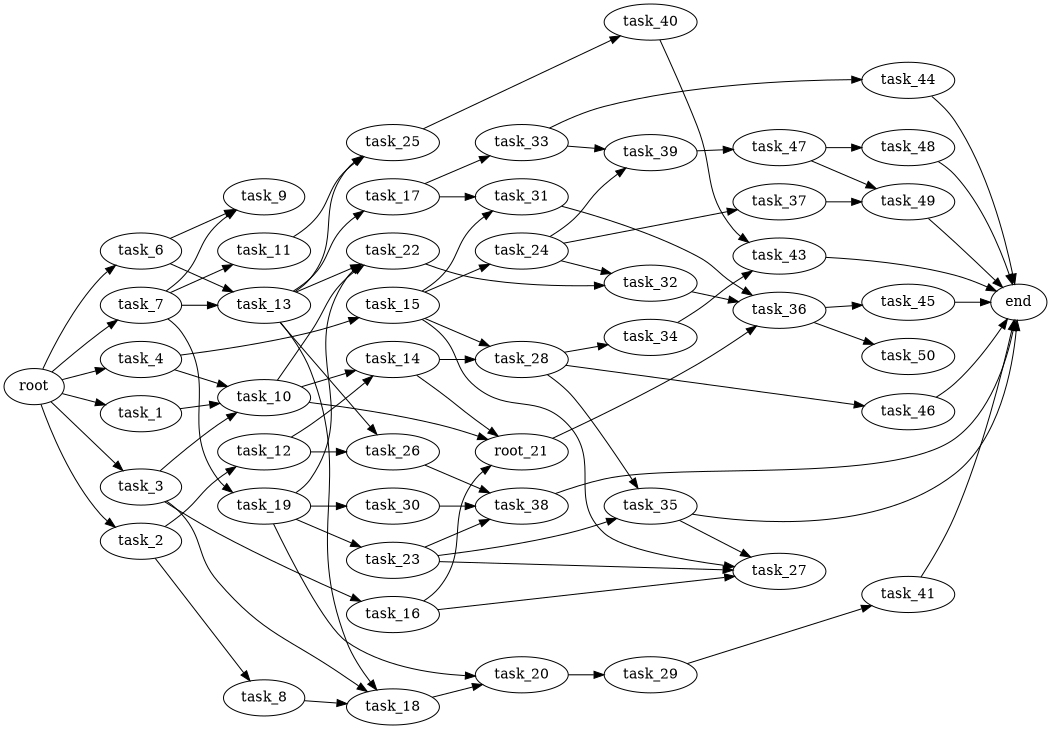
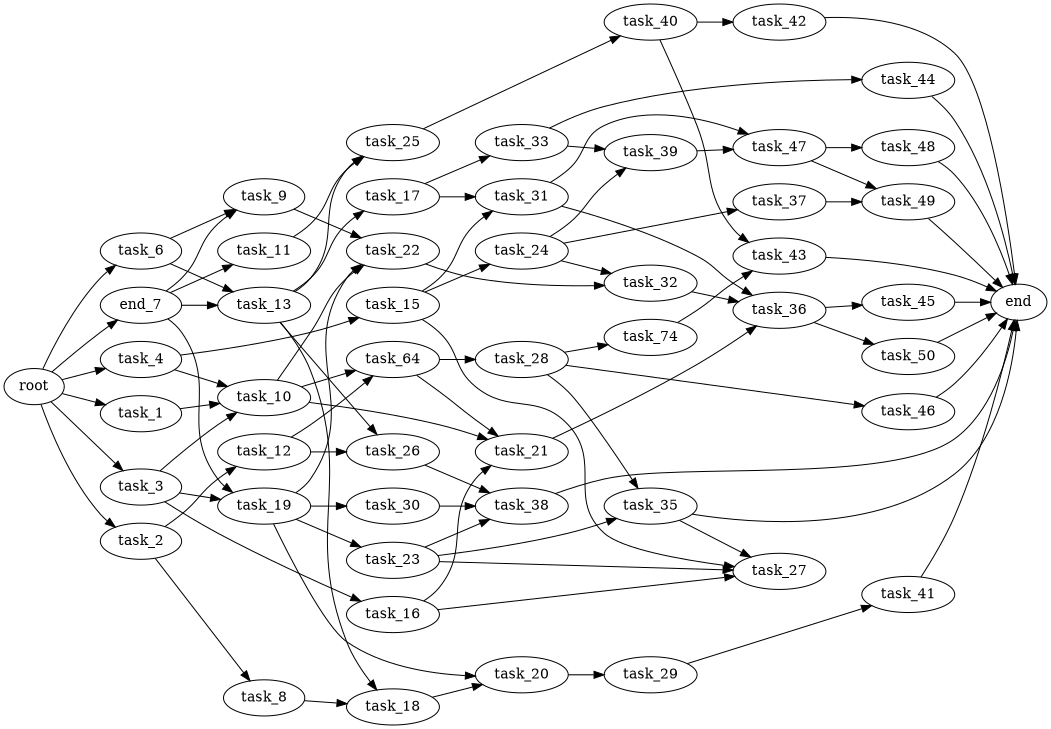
none -> (779, 22)
none -> (632, 117)
(324, 280) -> (308, 215)
(141, 305) -> (141, 305)
(453, 330) -> none
none -> (962, 330)
(651, 337) -> (651, 337)
(393, 359) -> (393, 359)
(522, 452) -> (522, 452)
(245, 610) -> (193, 495)
